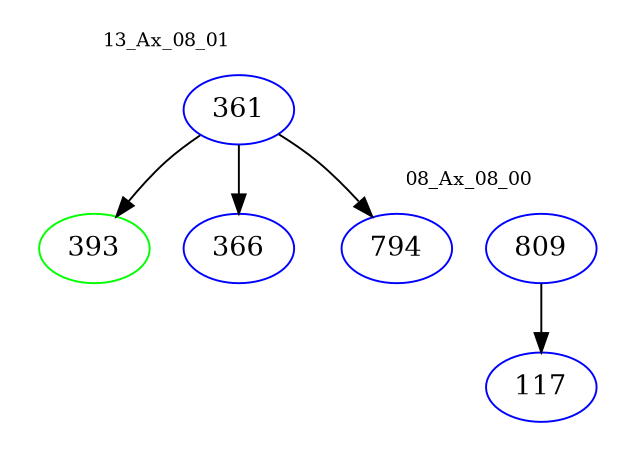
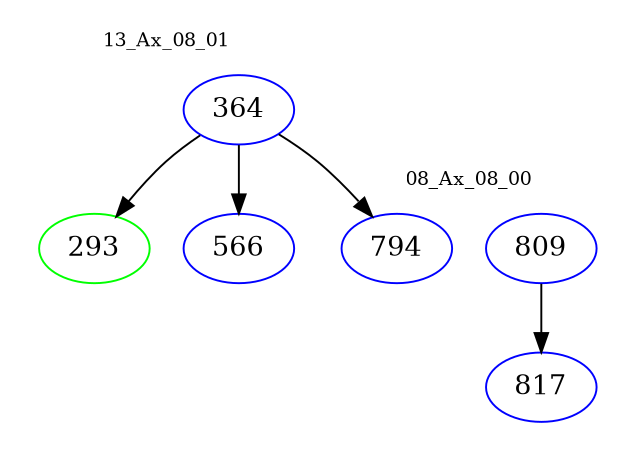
(239, 110) -> (239, 110)
(94, 249) -> (94, 249)
(239, 249) -> (239, 249)
(541, 387) -> (541, 387)
